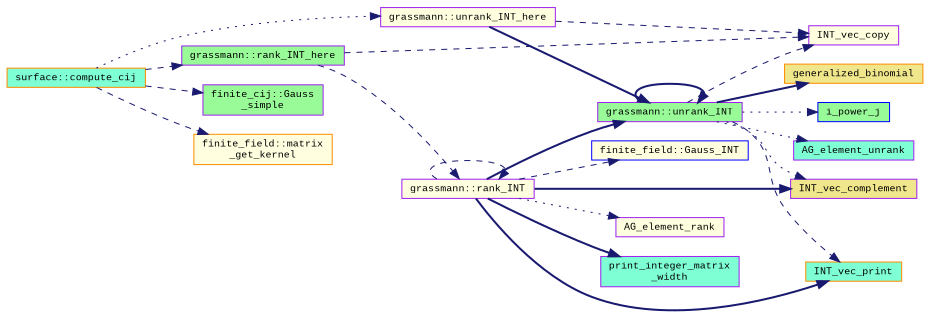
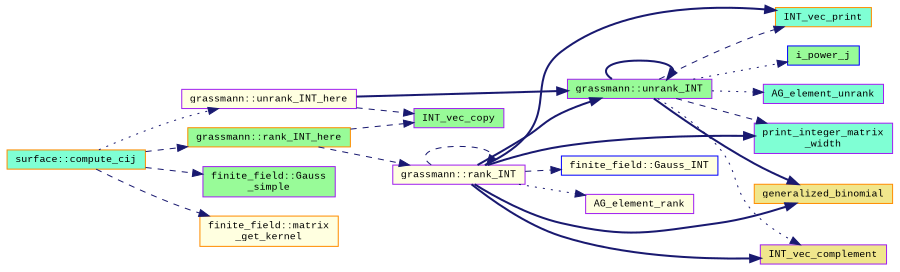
(854, 35) -> (459, 118)
(263, 56) -> (269, 137)
(744, 72) -> (716, 109)
(263, 100) -> (269, 182)
none -> (627, 232)
